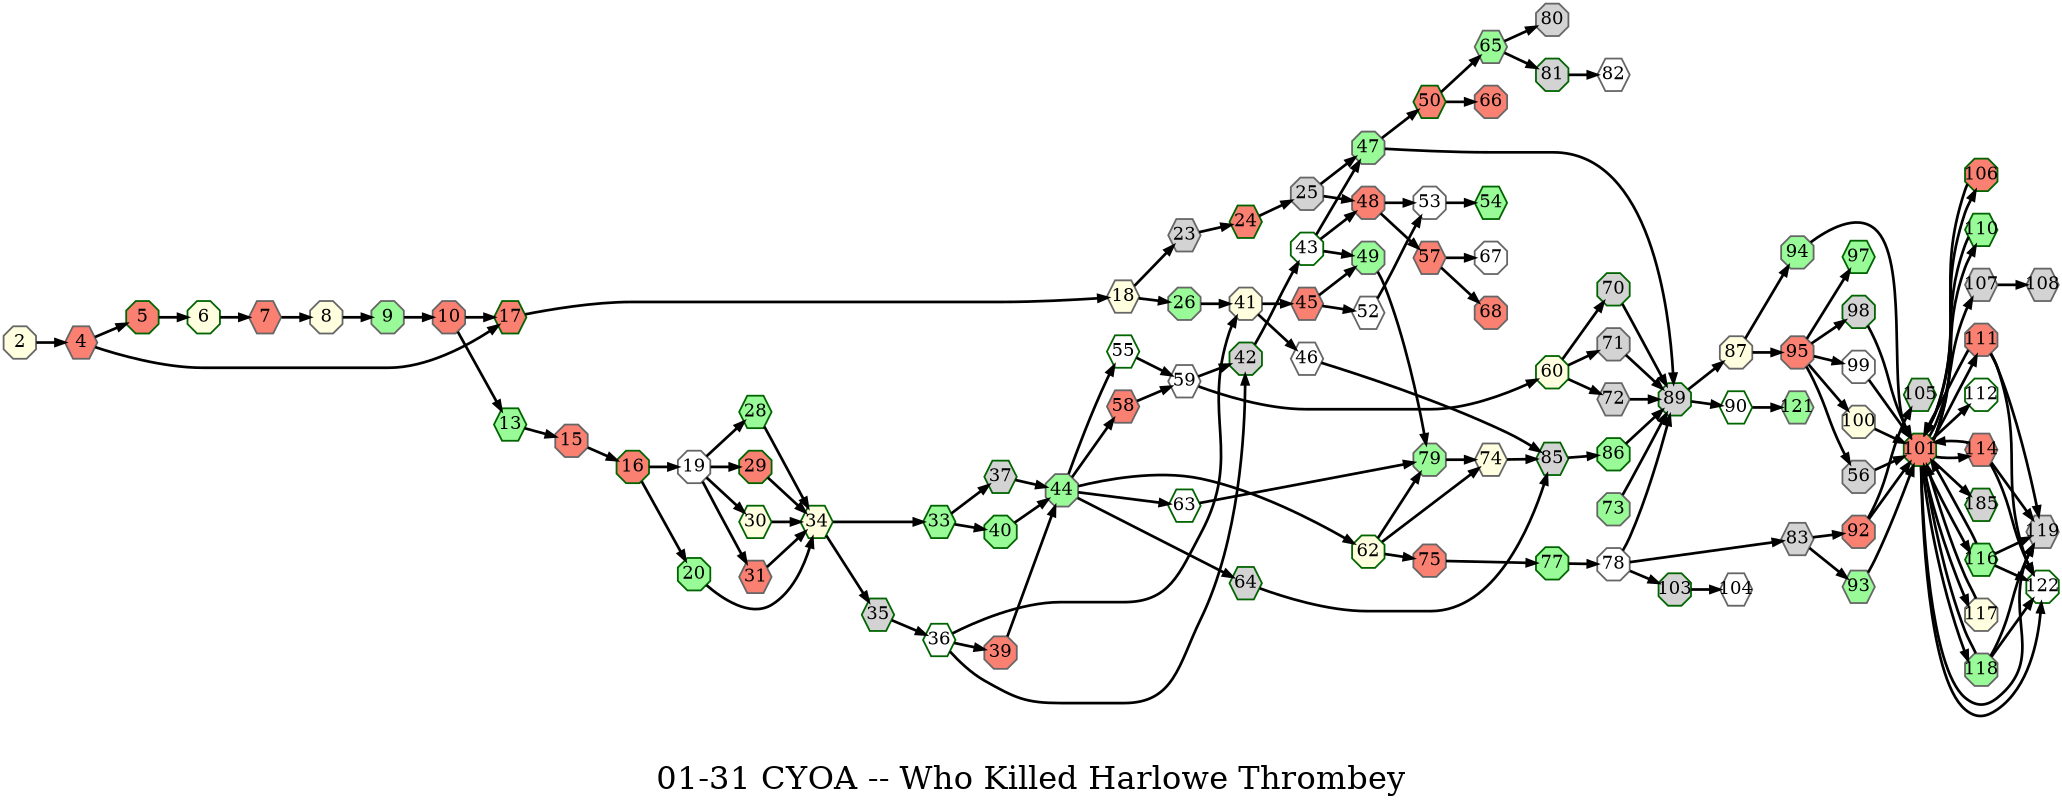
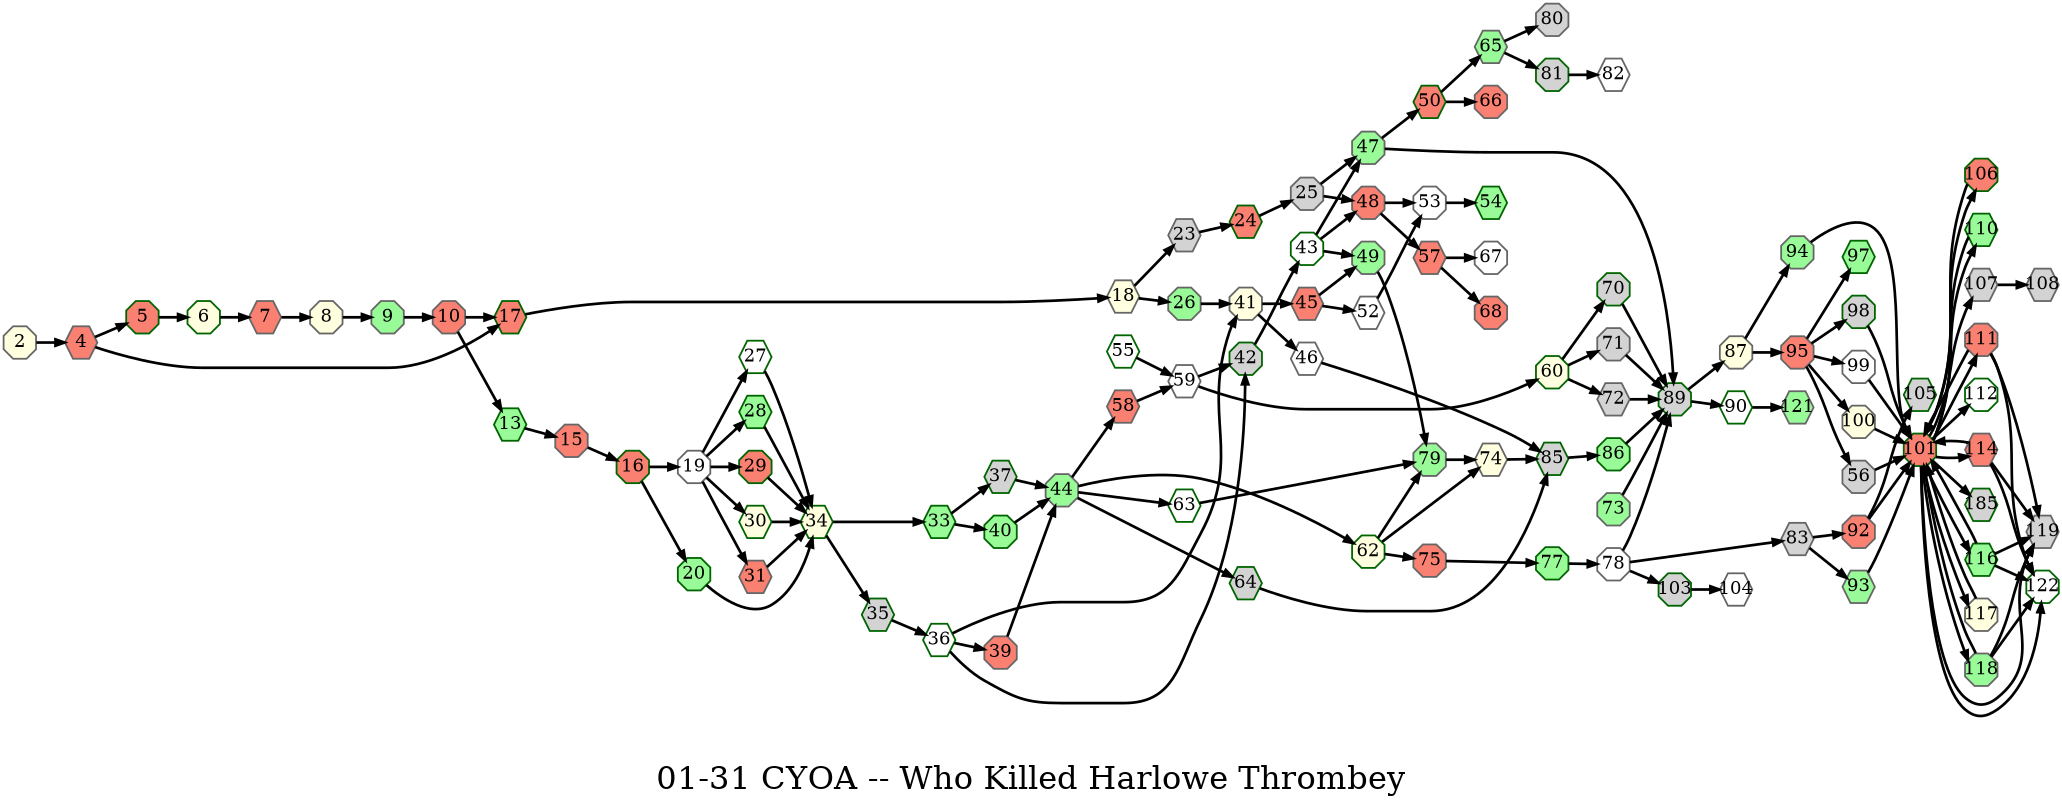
none -> (755, 357)
(1088, 423) -> none
